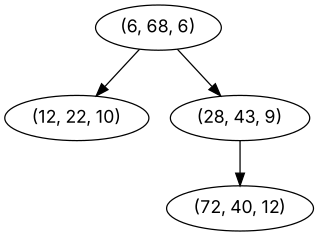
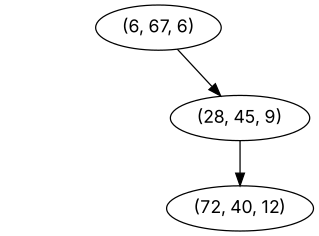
(158, 28) -> (158, 28)
(77, 118) -> none
(240, 118) -> (240, 118)
